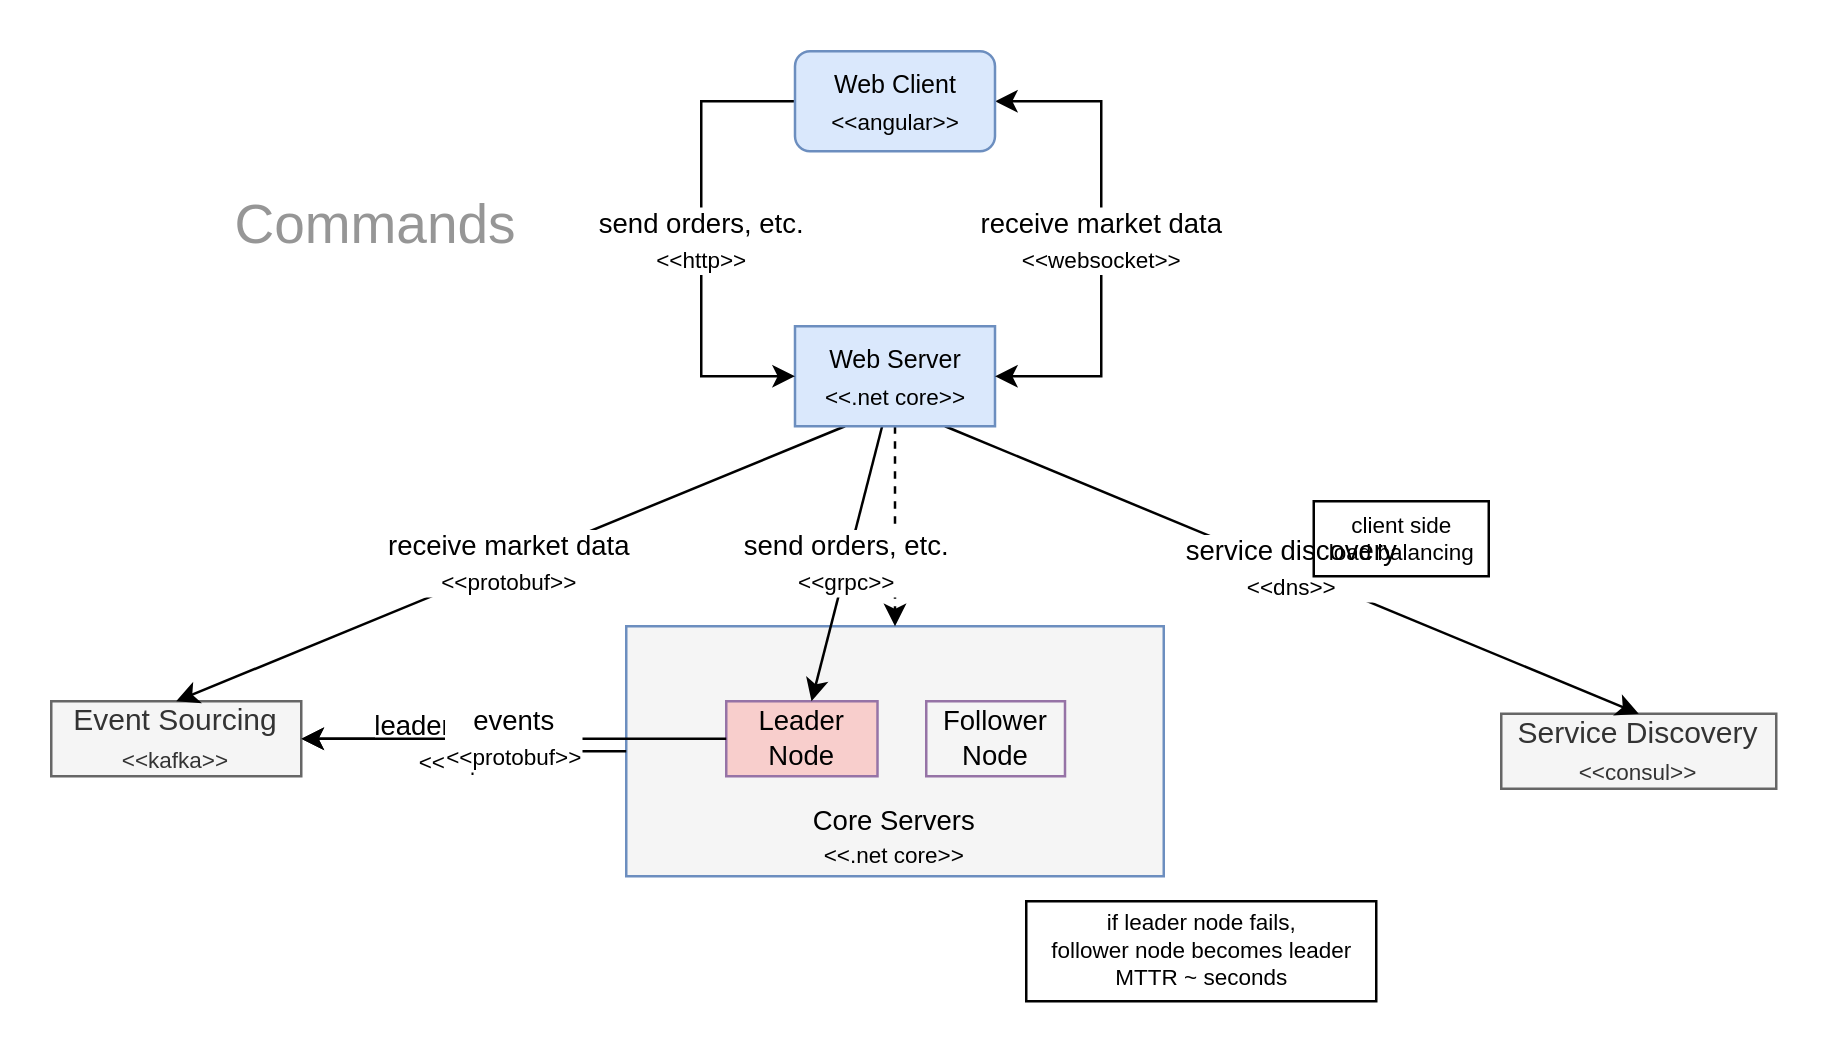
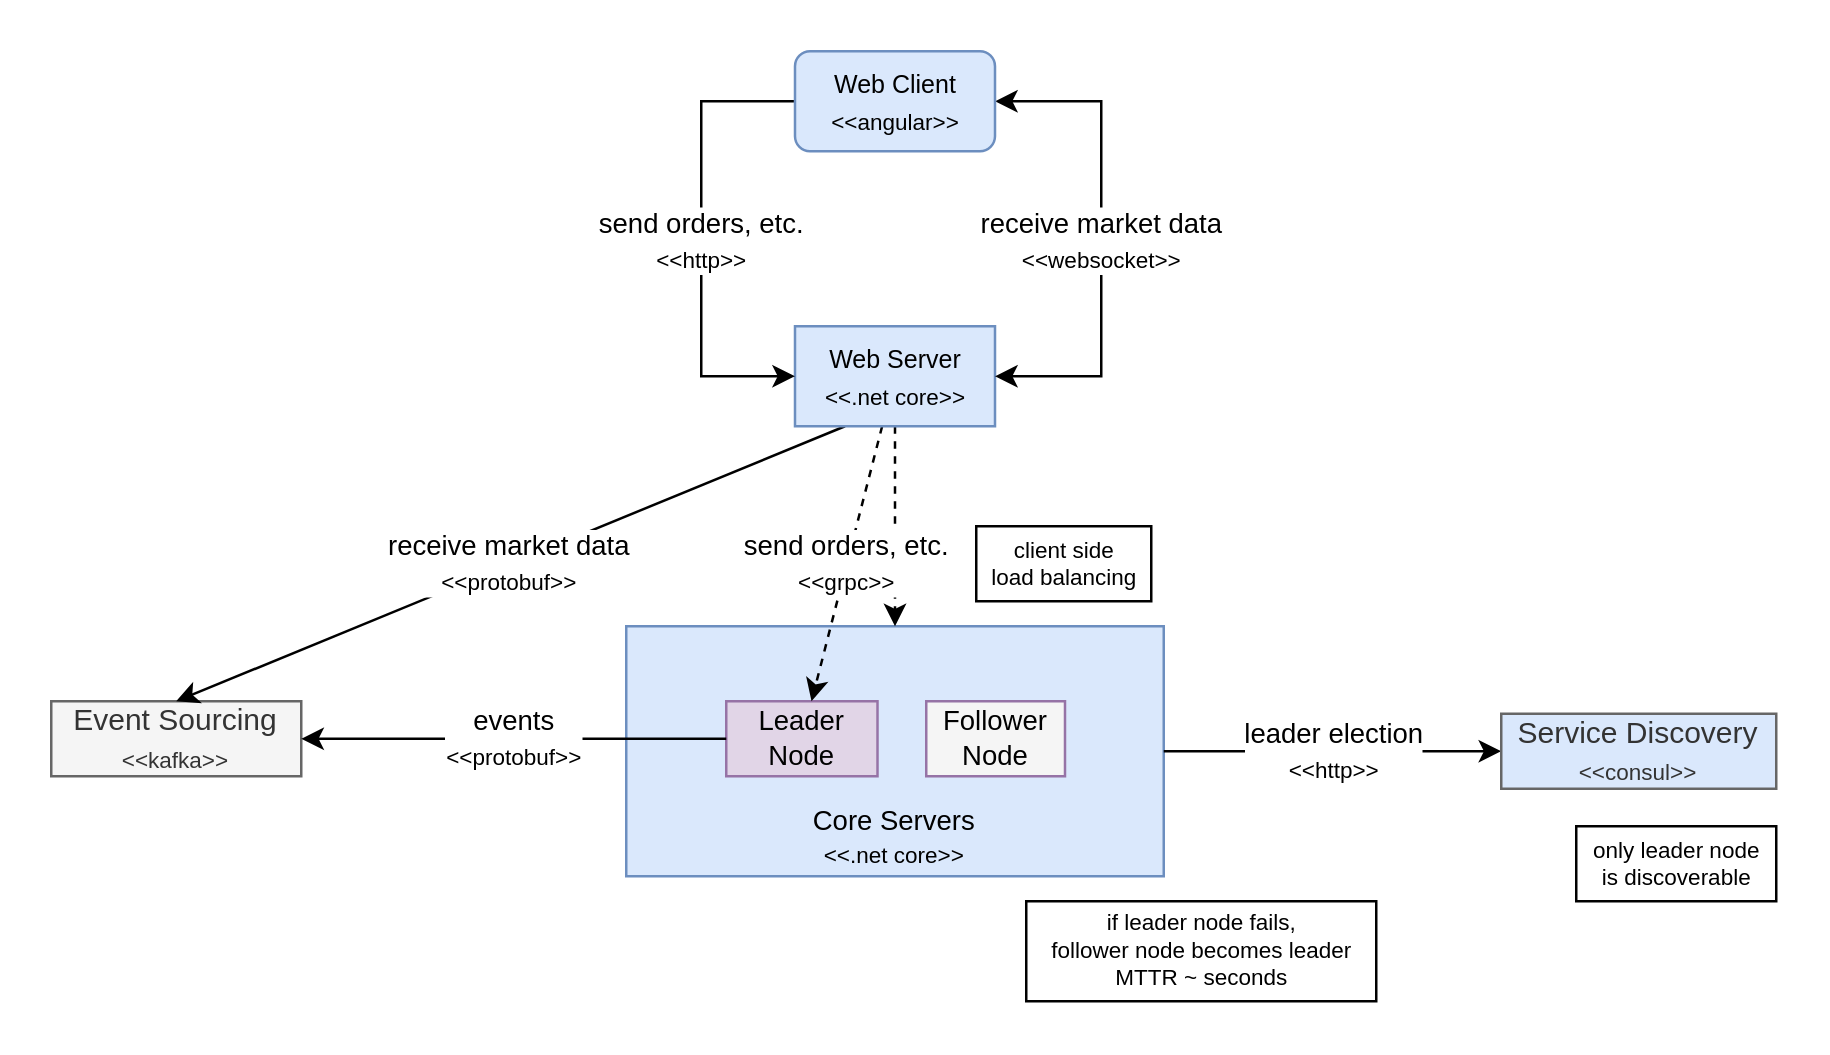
(376, 226) -> none
(868, 480) -> (868, 480)
(1077, 481) -> none
(1401, 539) -> (1064, 564)
(802, 739) -> (802, 739)
(604, 751) -> (1205, 751)
(895, 751) -> (895, 751)
(1639, 751) -> (1639, 751)
none -> (1676, 864)
